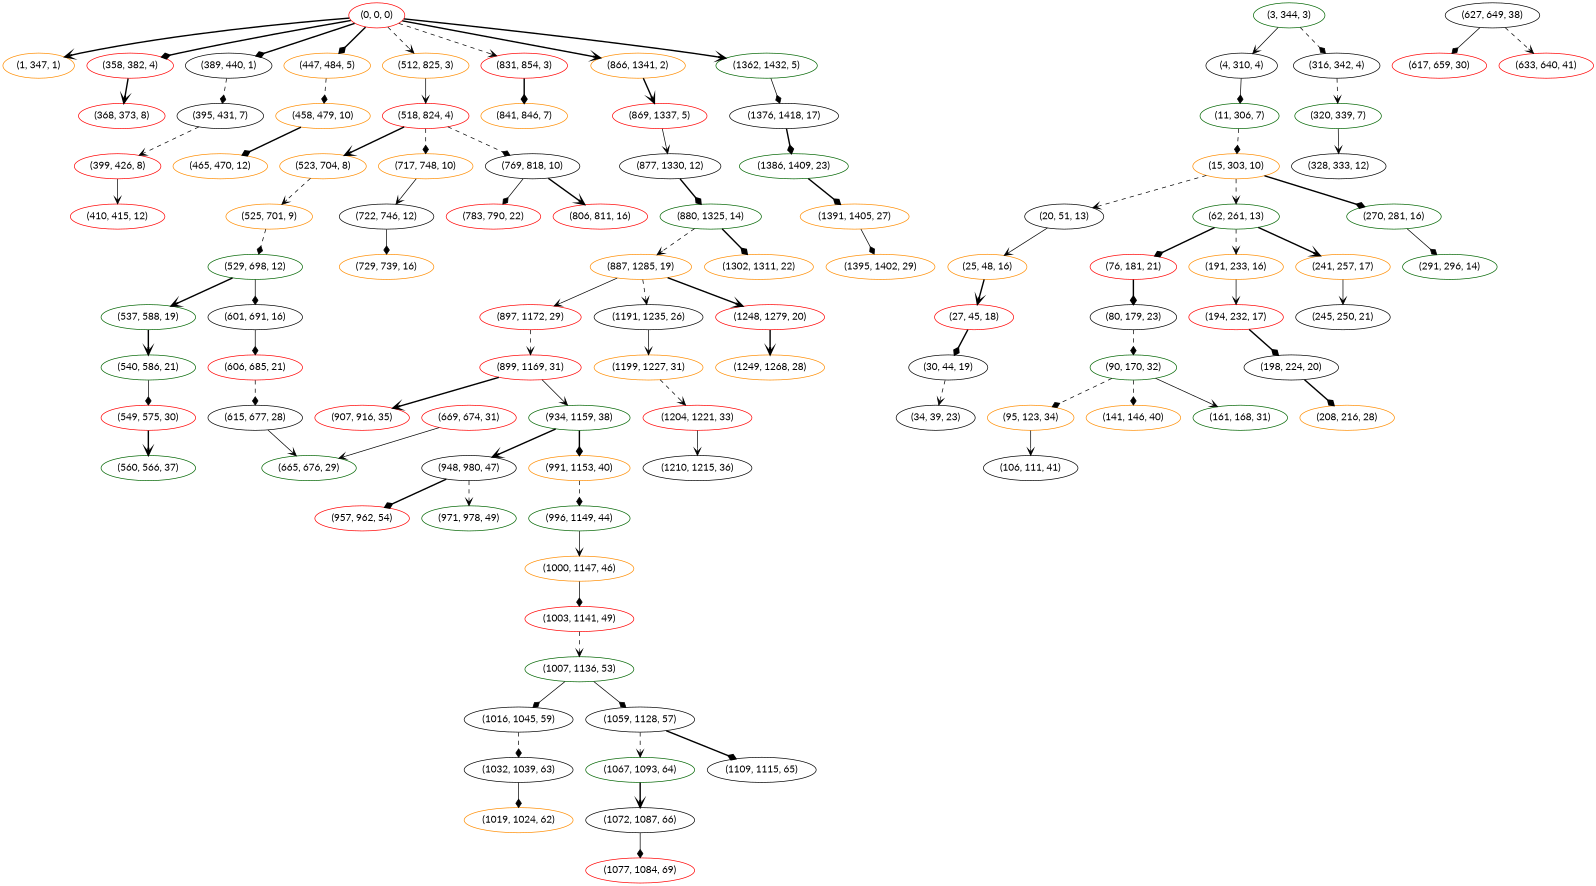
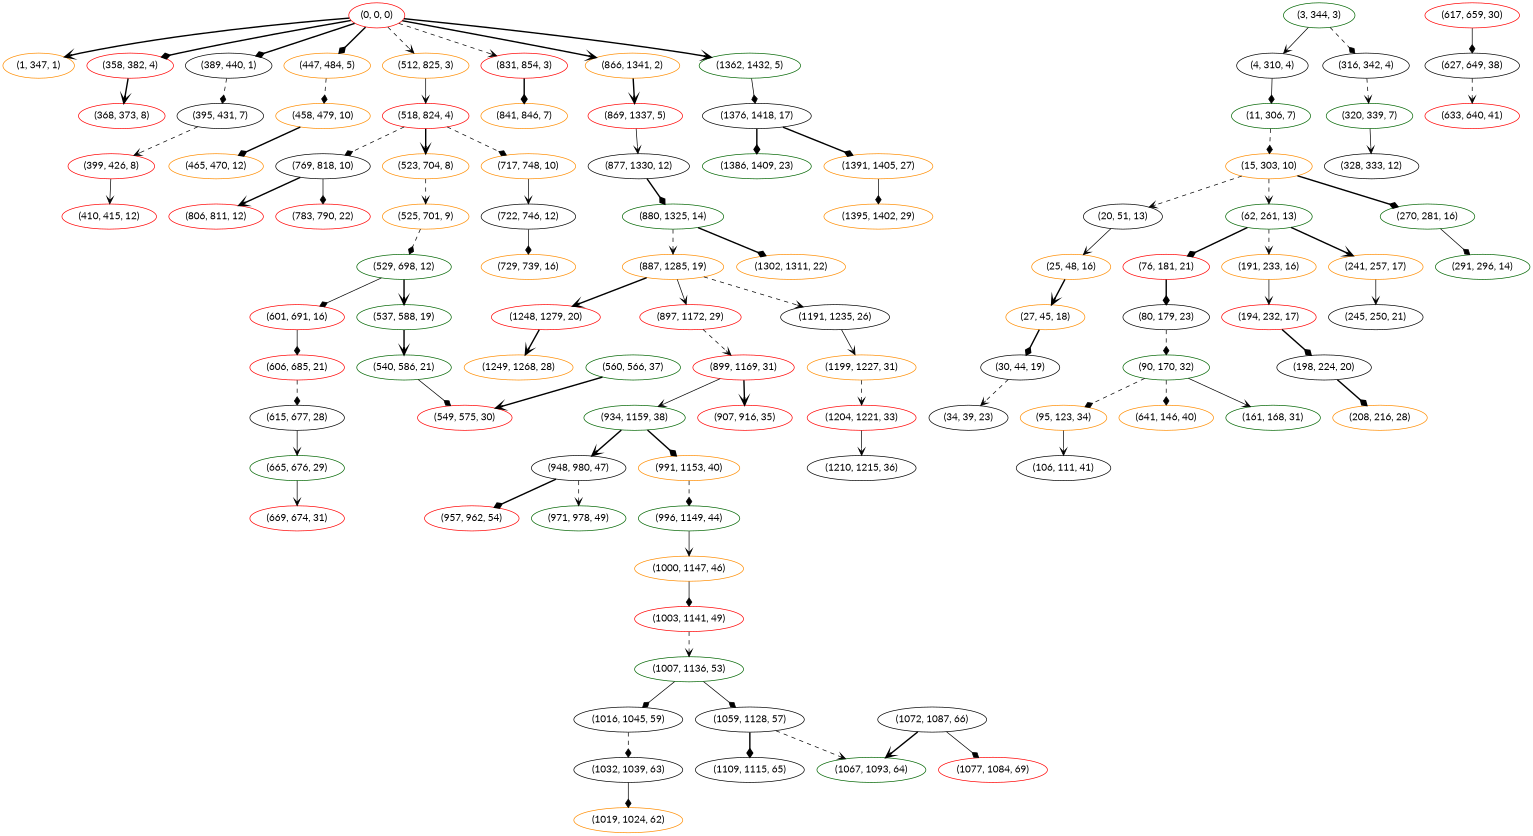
(1469, 38) -> (1472, 36)
(821, 189) -> (814, 140)
(600, 217) -> (216, 217)
(255, 317) -> (297, 317)
(974, 317) -> (1045, 317)
(1133, 418) -> (1166, 418)
(148, 439) -> (552, 392)
(392, 442) -> (297, 490)
(640, 792) -> (904, 743)
